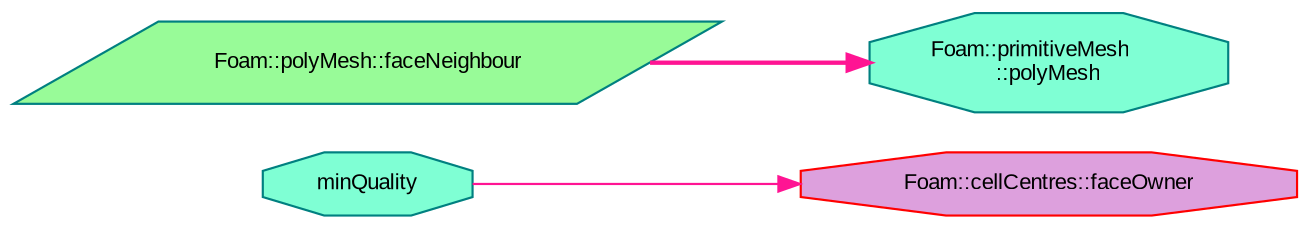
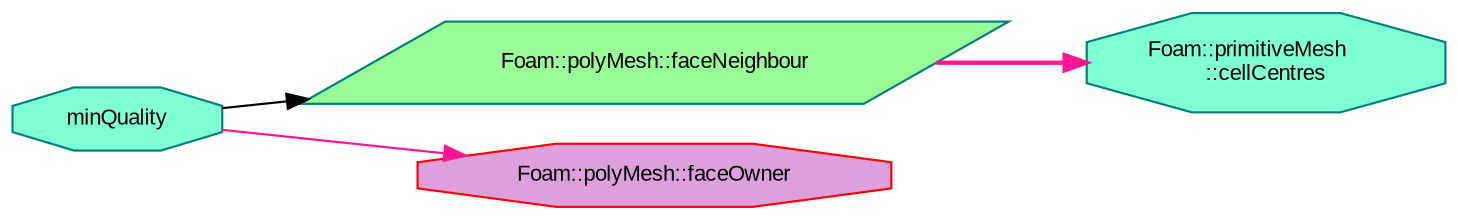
(1049, 63) -> (1266, 63)
none -> (254, 105)
(1049, 184) -> (654, 175)
